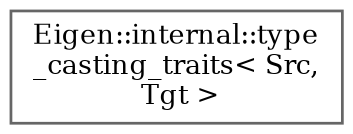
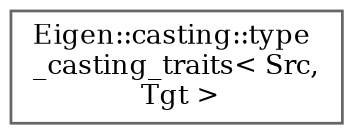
(177, 67) -> (177, 67)
